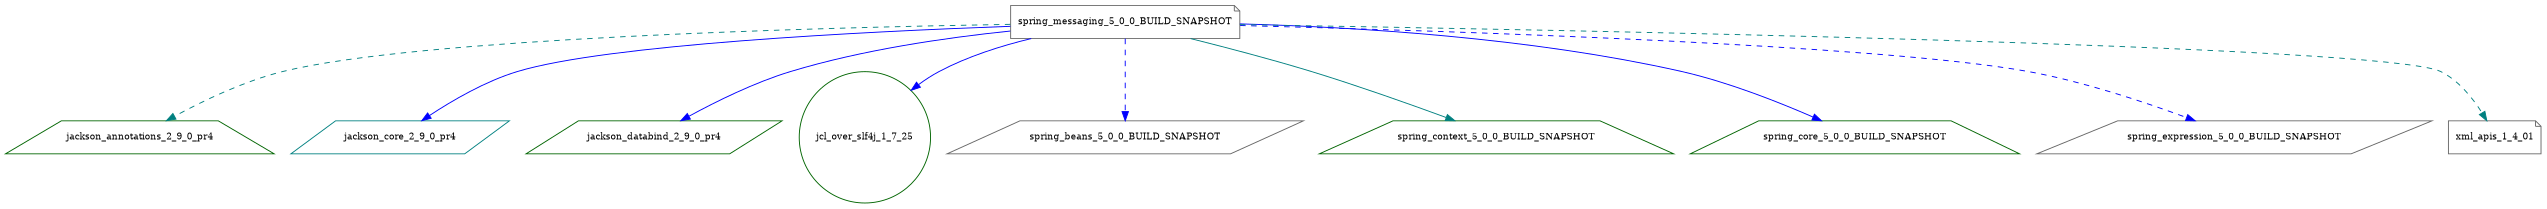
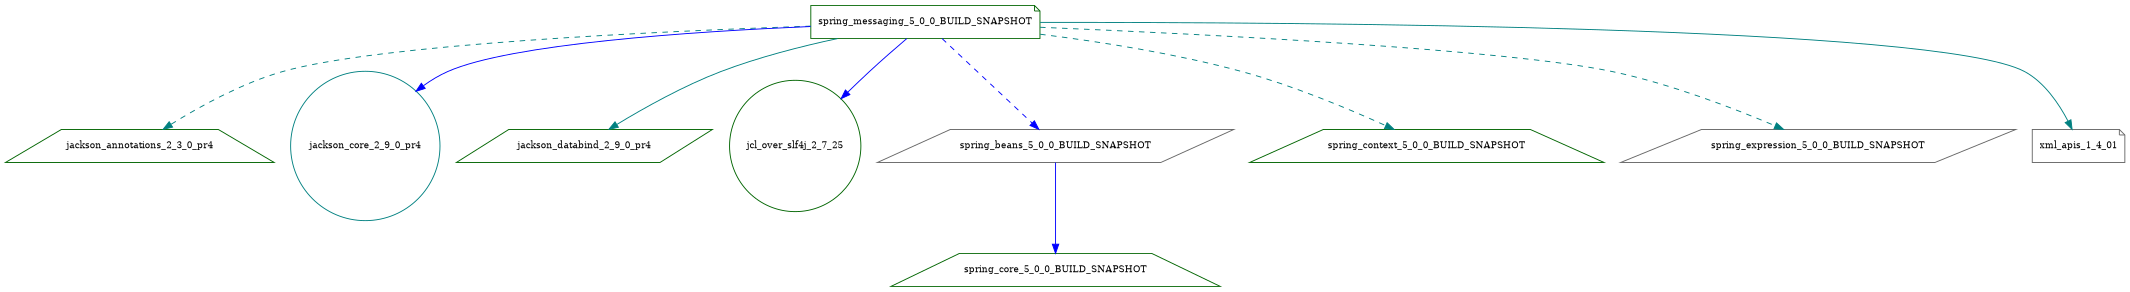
(1125, 22) -> (925, 22)
(1870, 38) -> (1567, 29)
(1717, 44) -> (1412, 48)
(1531, 46) -> (1056, 203)
(845, 57) -> (723, 71)
(1320, 74) -> (1217, 65)
(140, 137) -> (140, 146)
(400, 137) -> (365, 146)
(865, 137) -> (795, 146)
